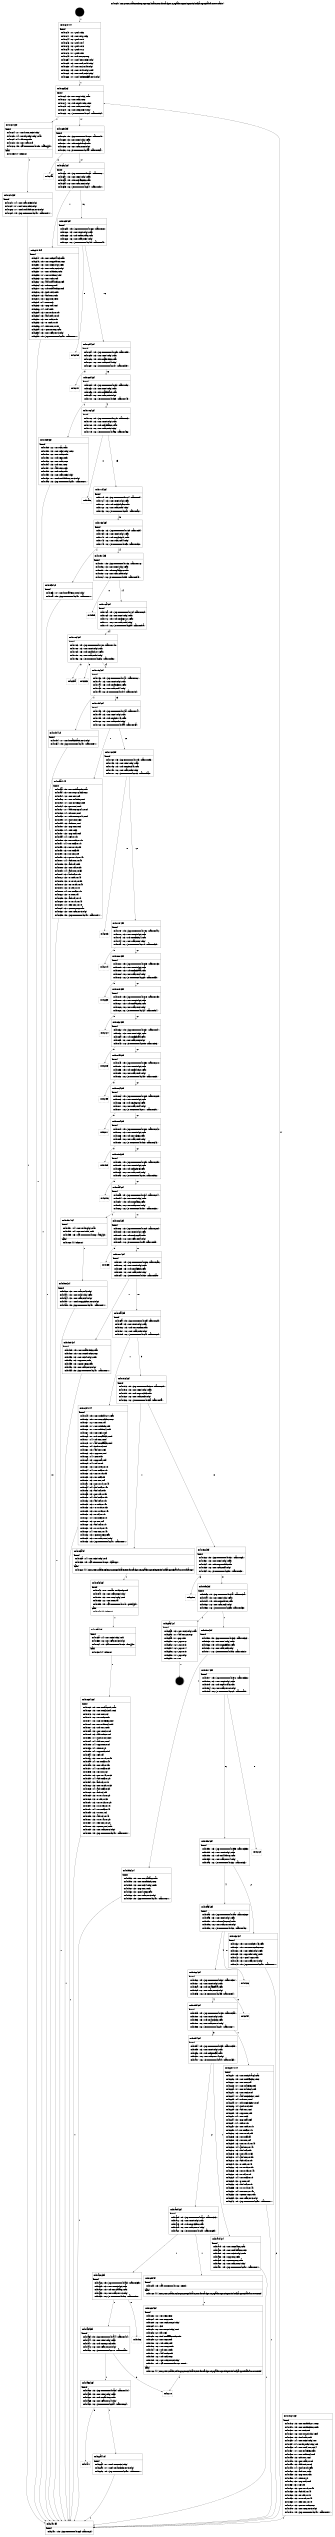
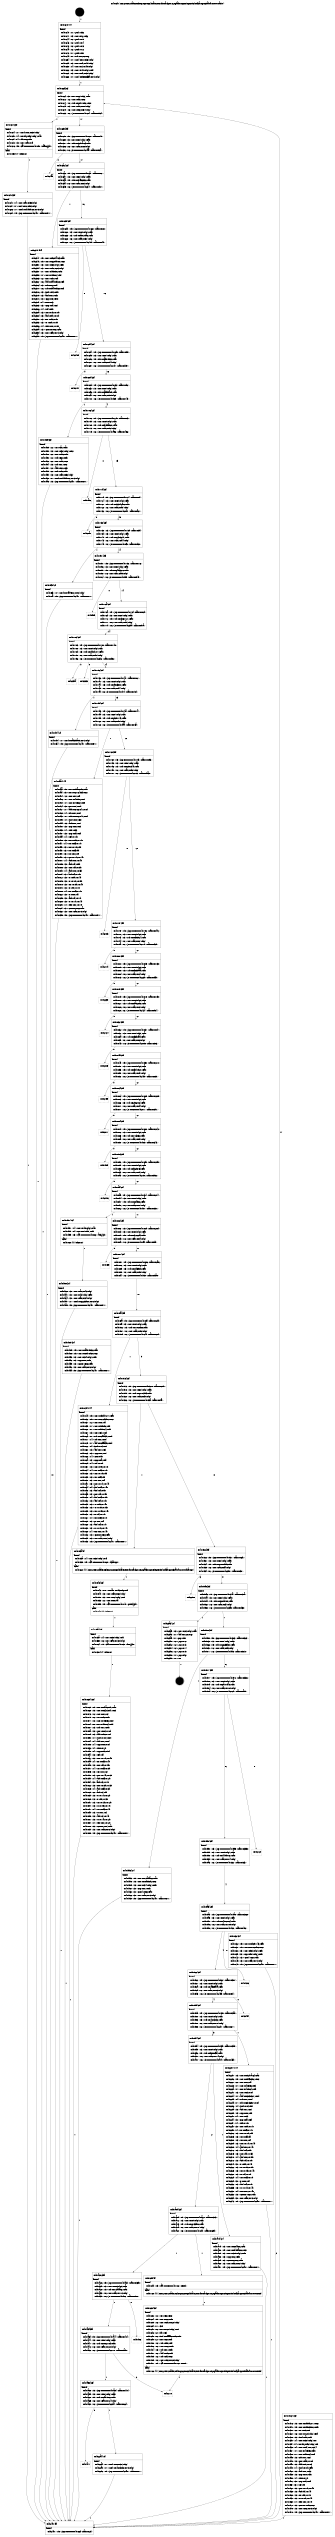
none -> (87, 534)
(136, 1049) -> none
(113, 1309) -> none
none -> (225, 1661)
(249, 1898) -> none
